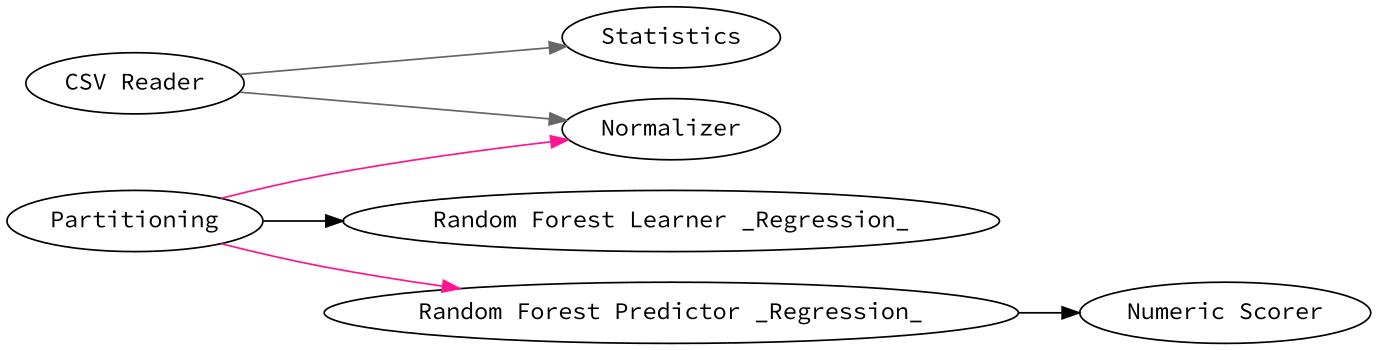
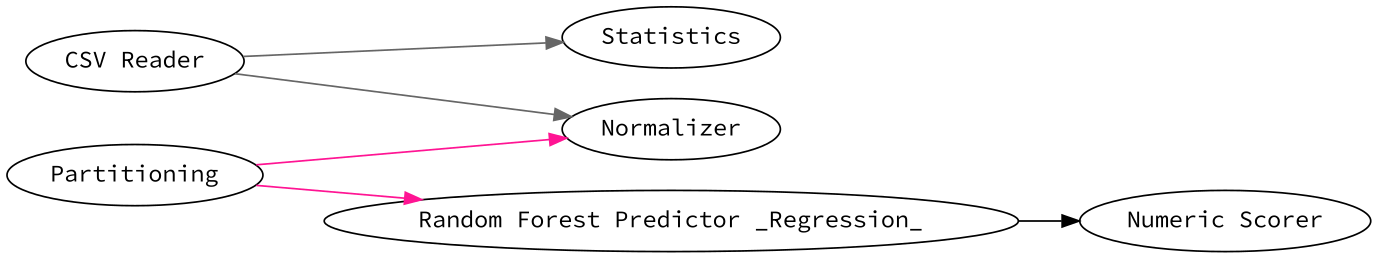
(671, 221) -> none
